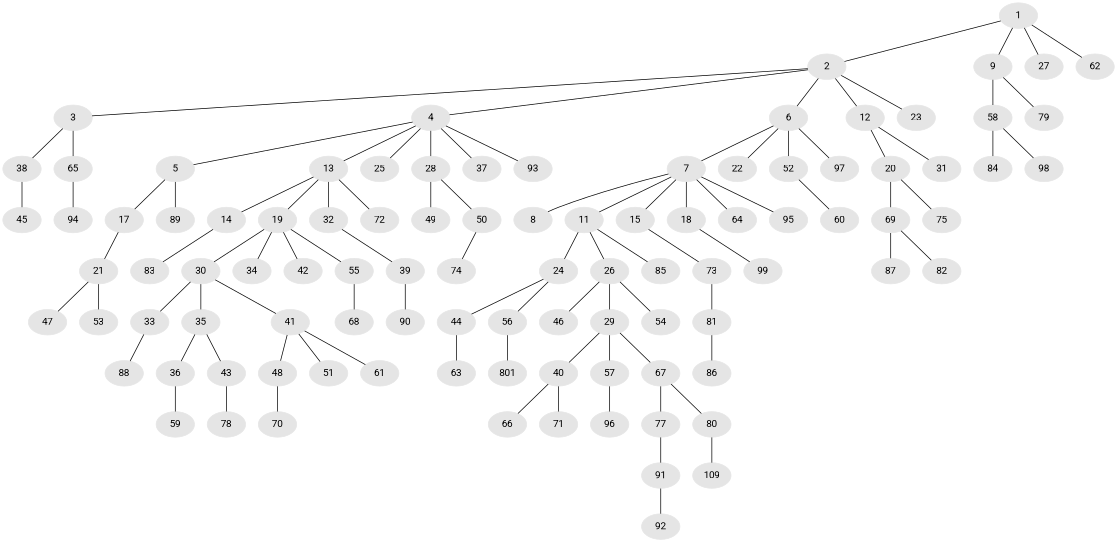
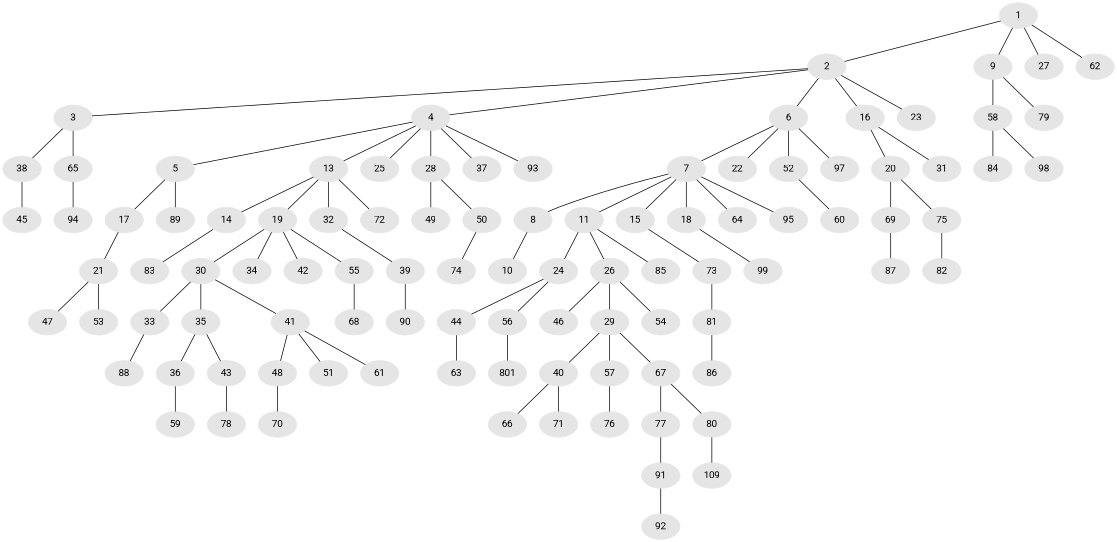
(865, 118) -> (865, 118)
(916, 245) -> (942, 246)
none -> (507, 271)
(610, 424) -> (610, 424)
